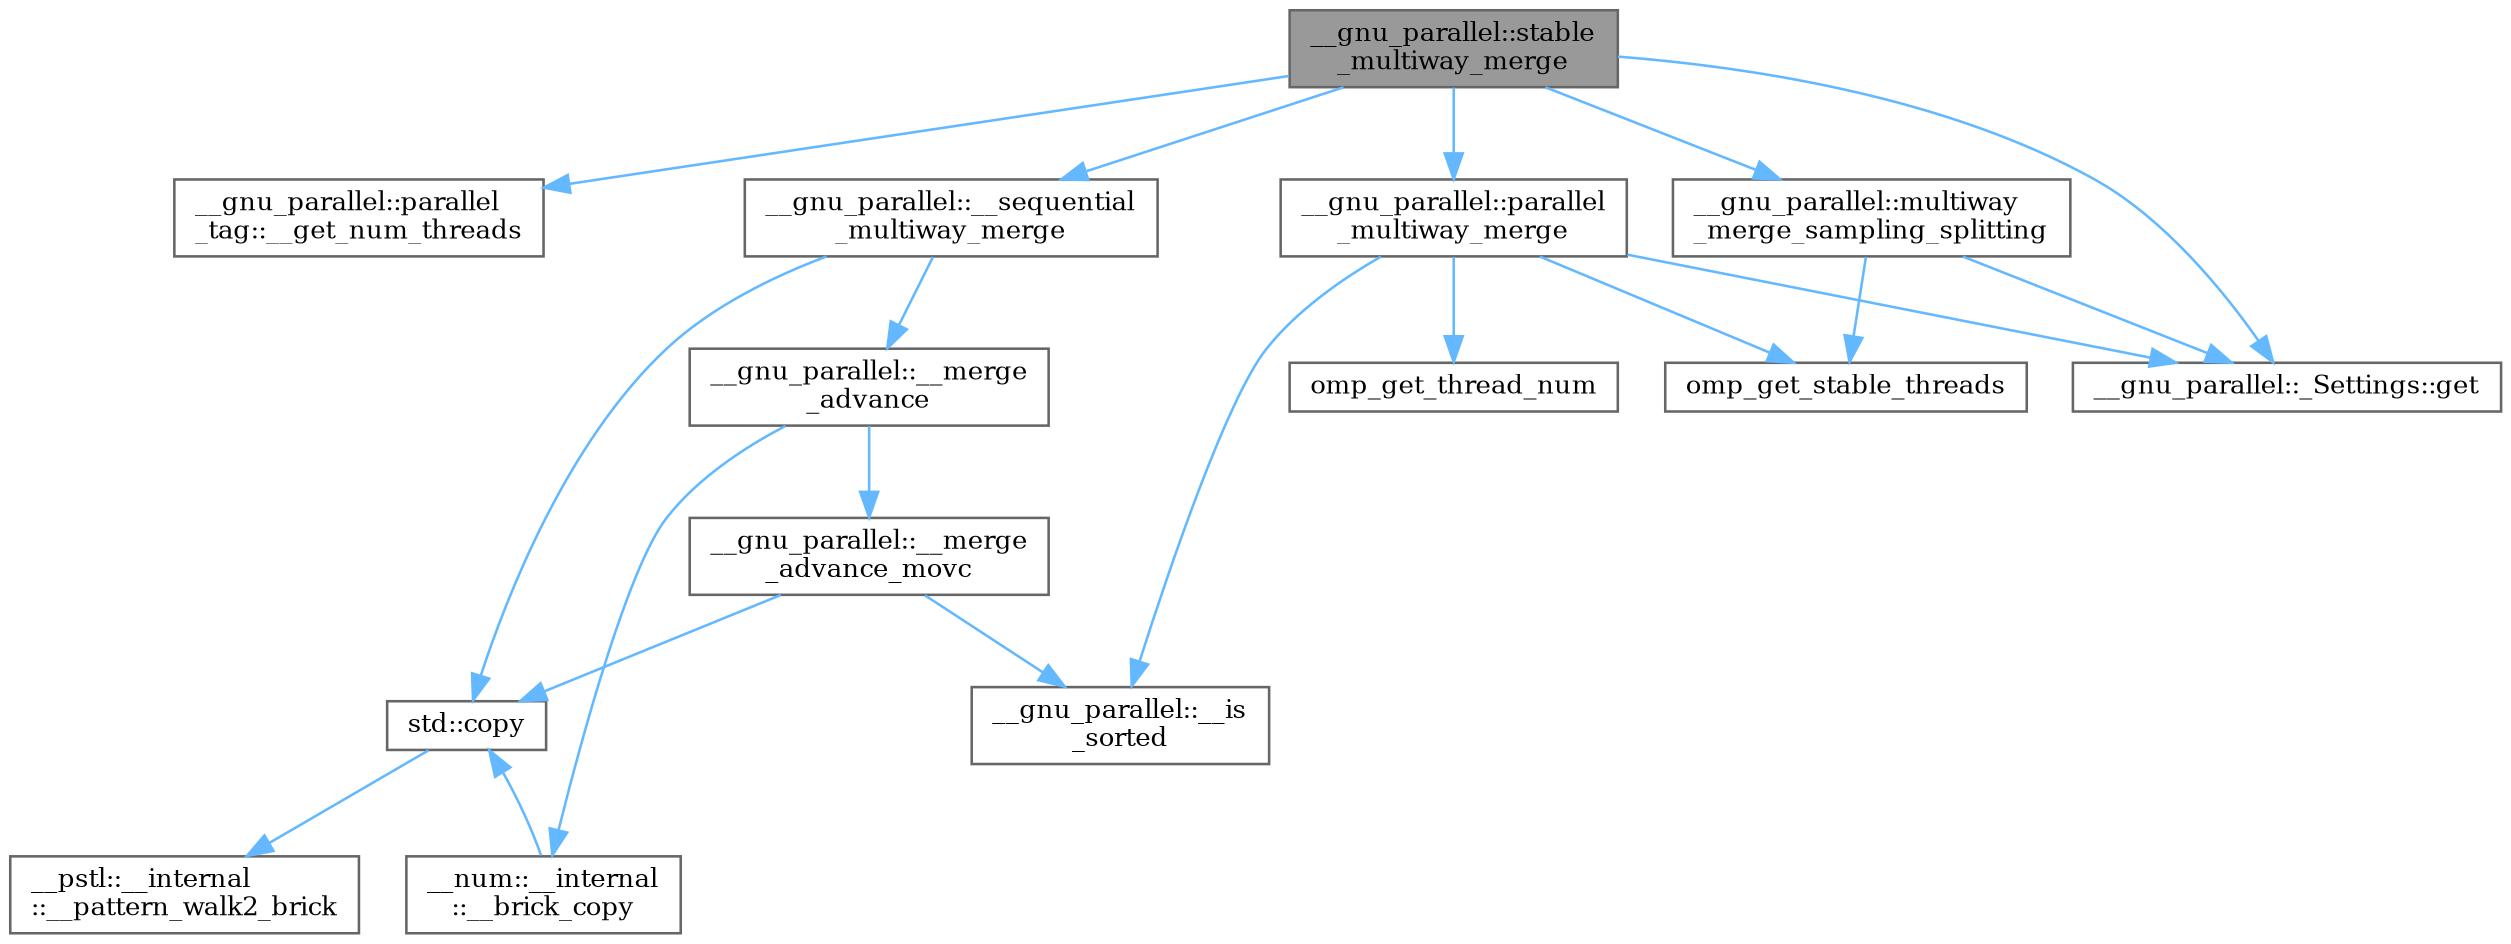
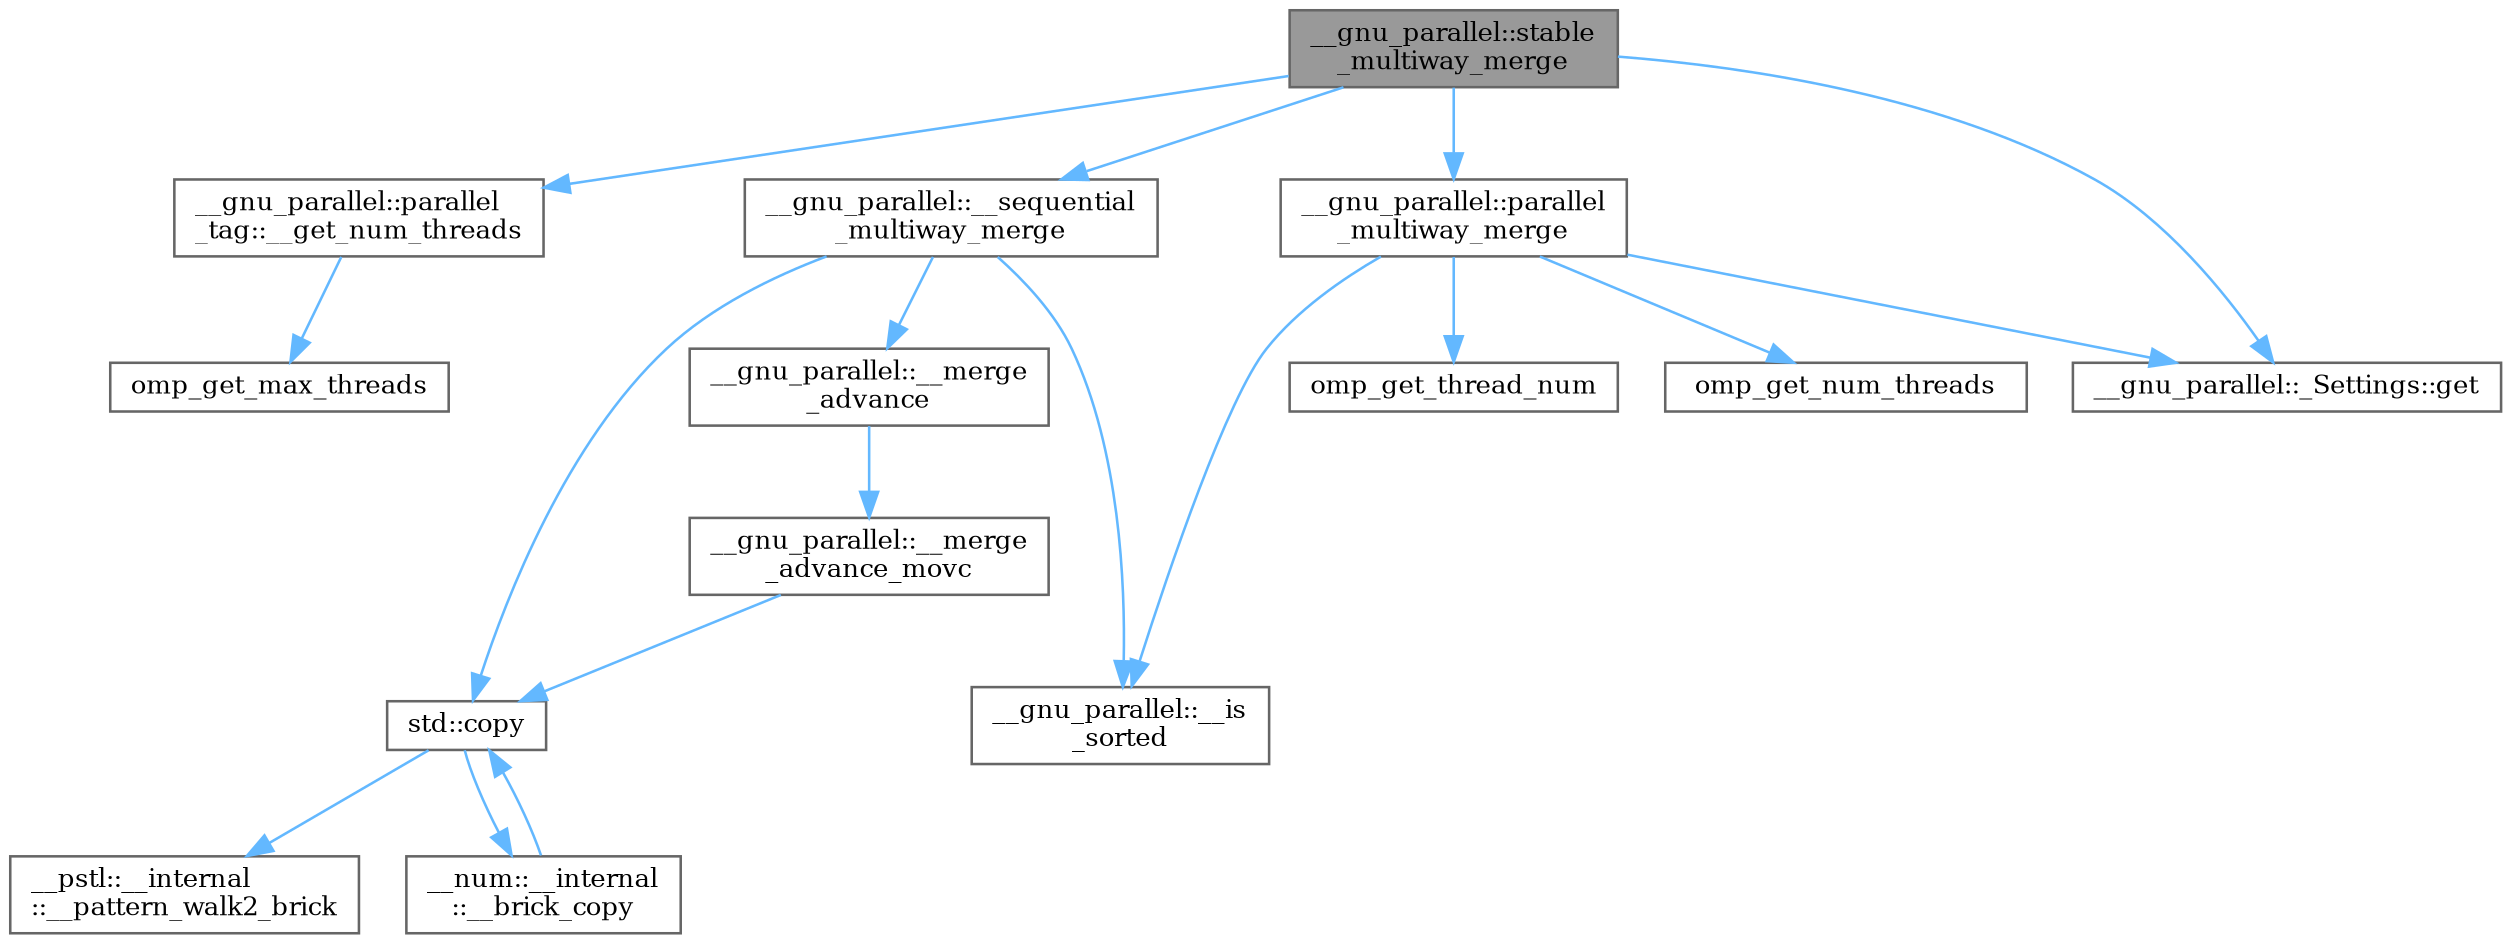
(1872, 218) -> none
none -> (279, 387)
(1846, 387) -> (1846, 387)
(627, 599) -> (480, 792)
(984, 634) -> (1103, 443)
